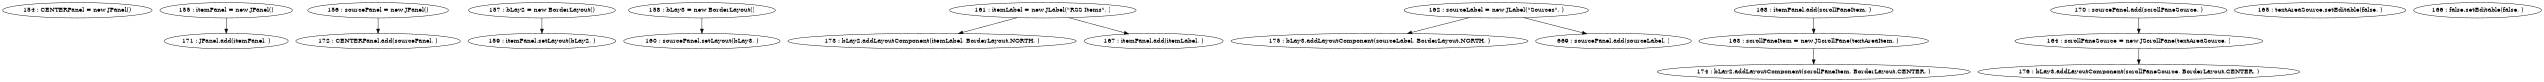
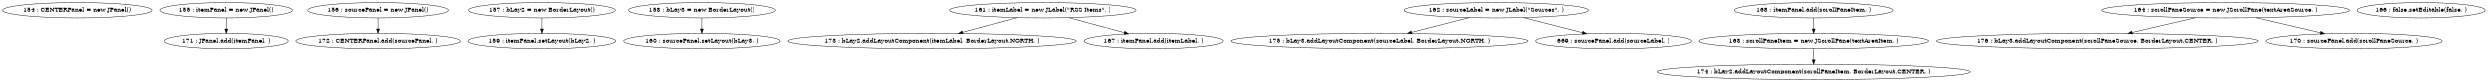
(2320, 10) -> none
(2139, 24) -> (2288, 25)
